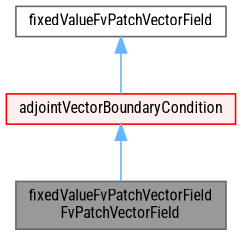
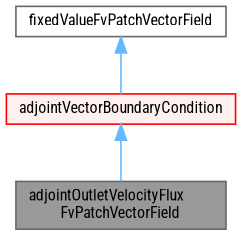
(121, 205) -> (121, 205)
